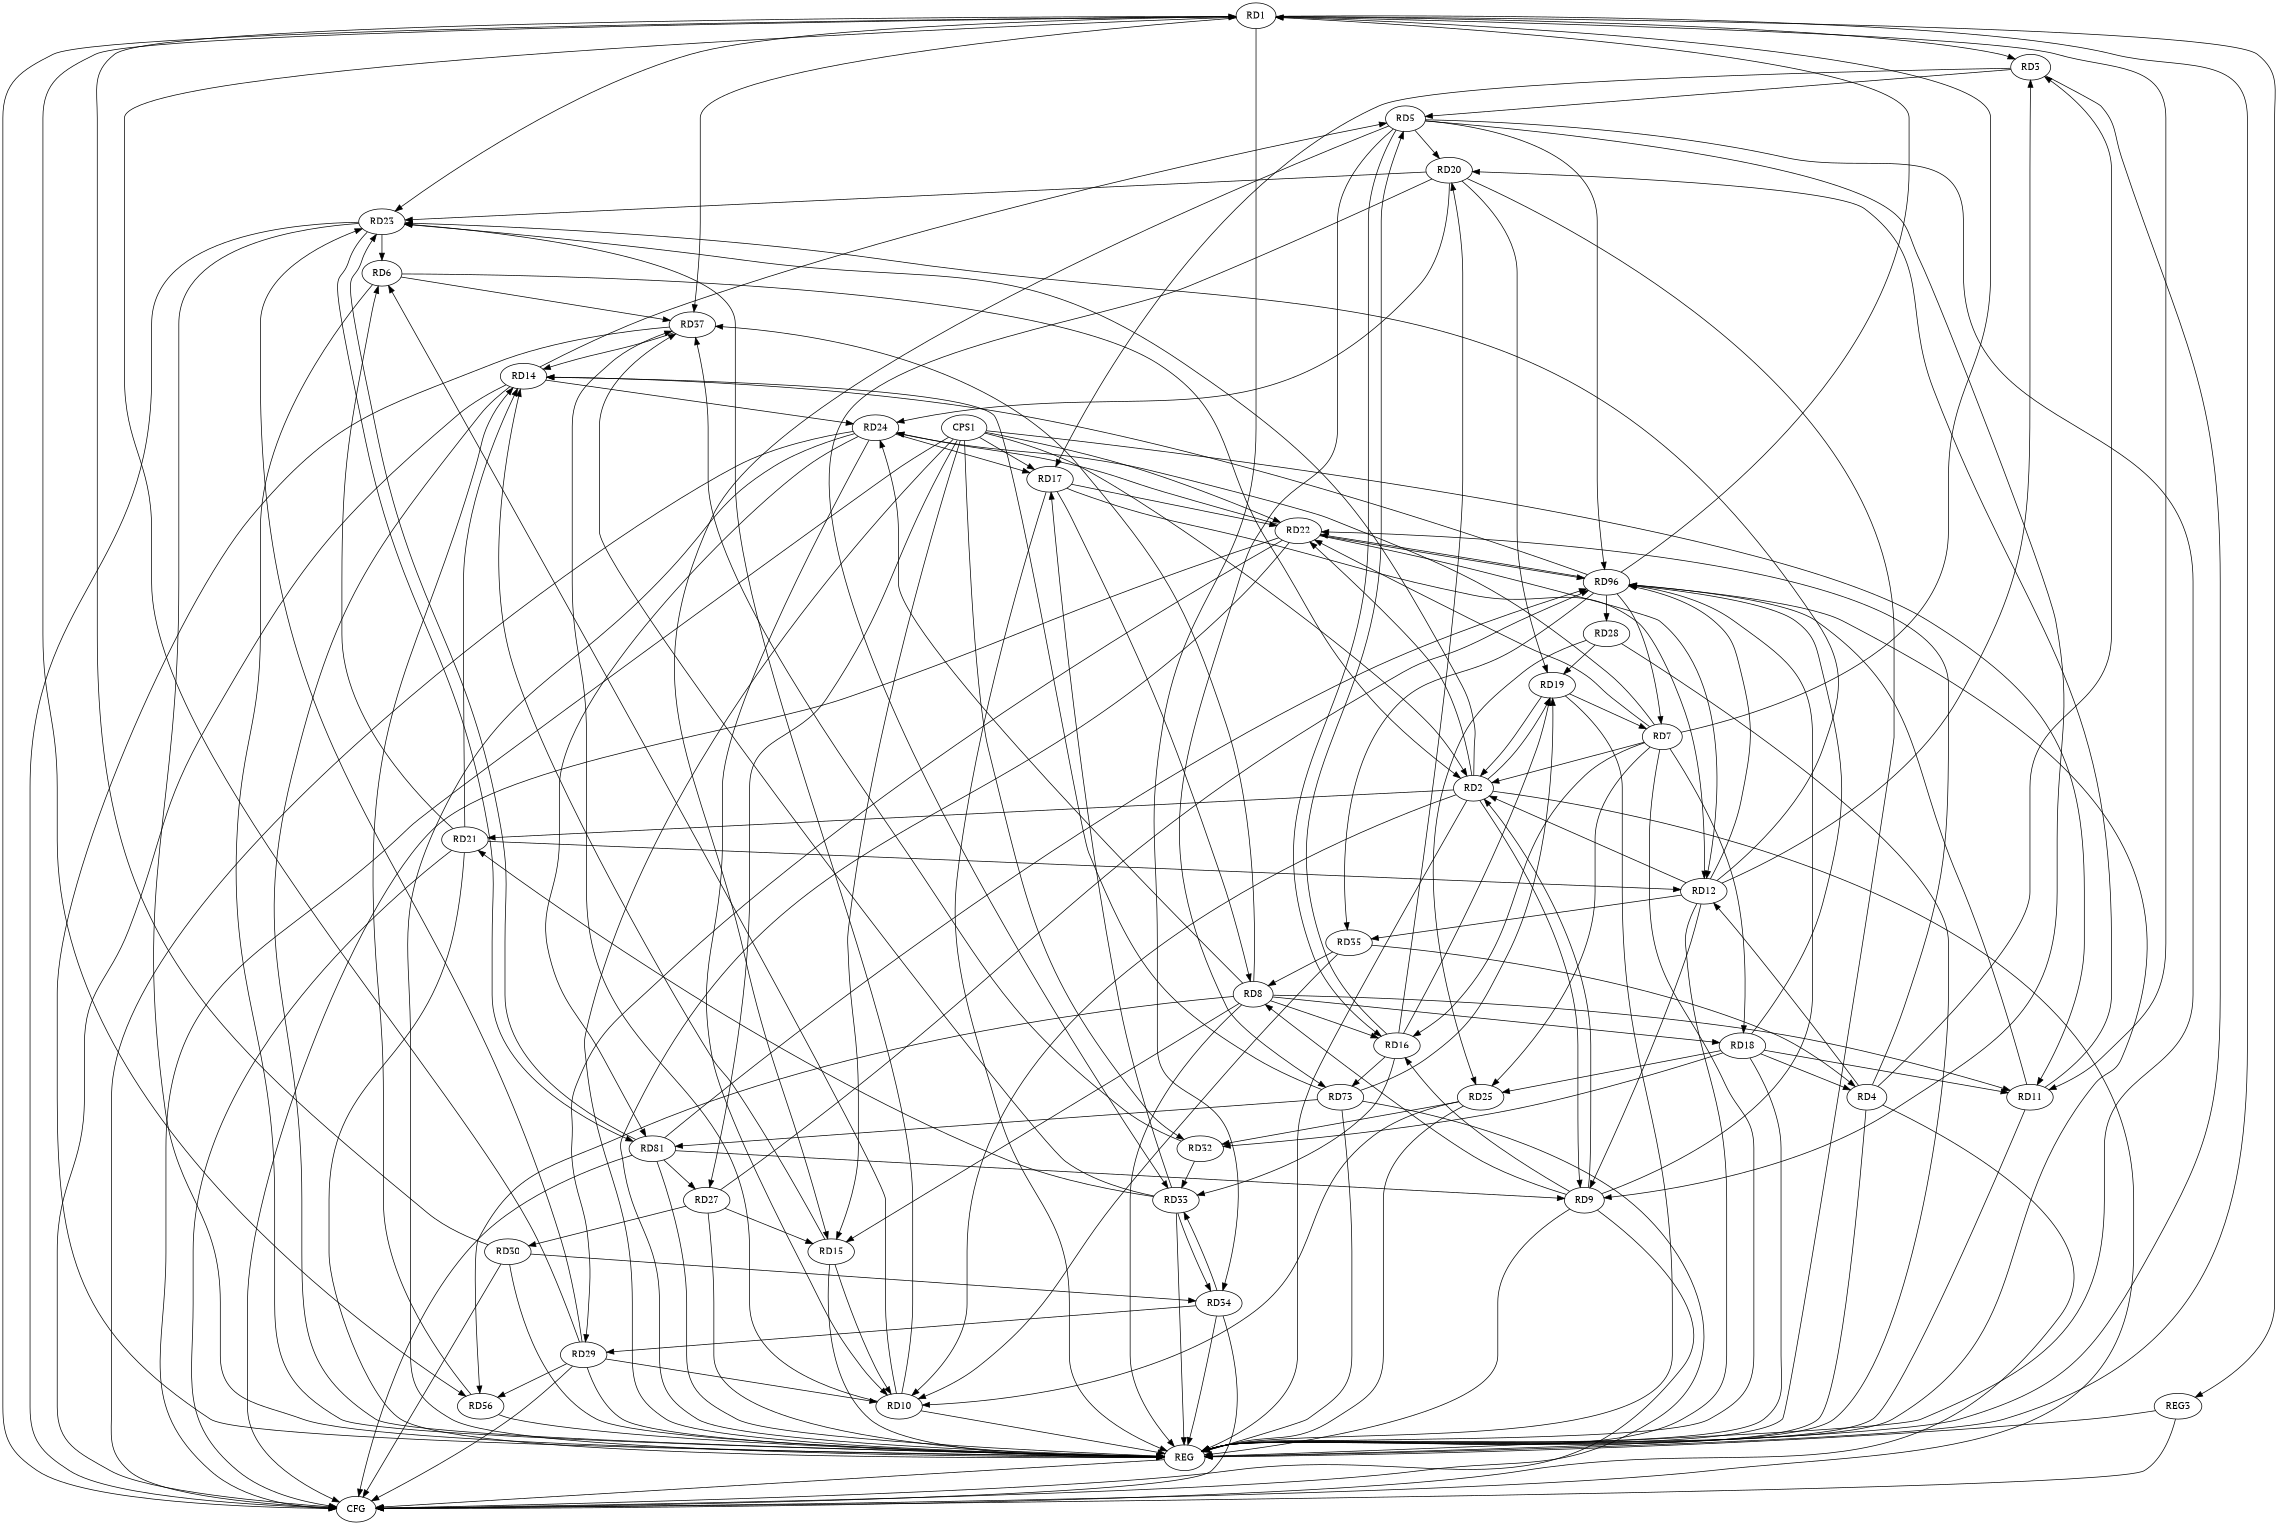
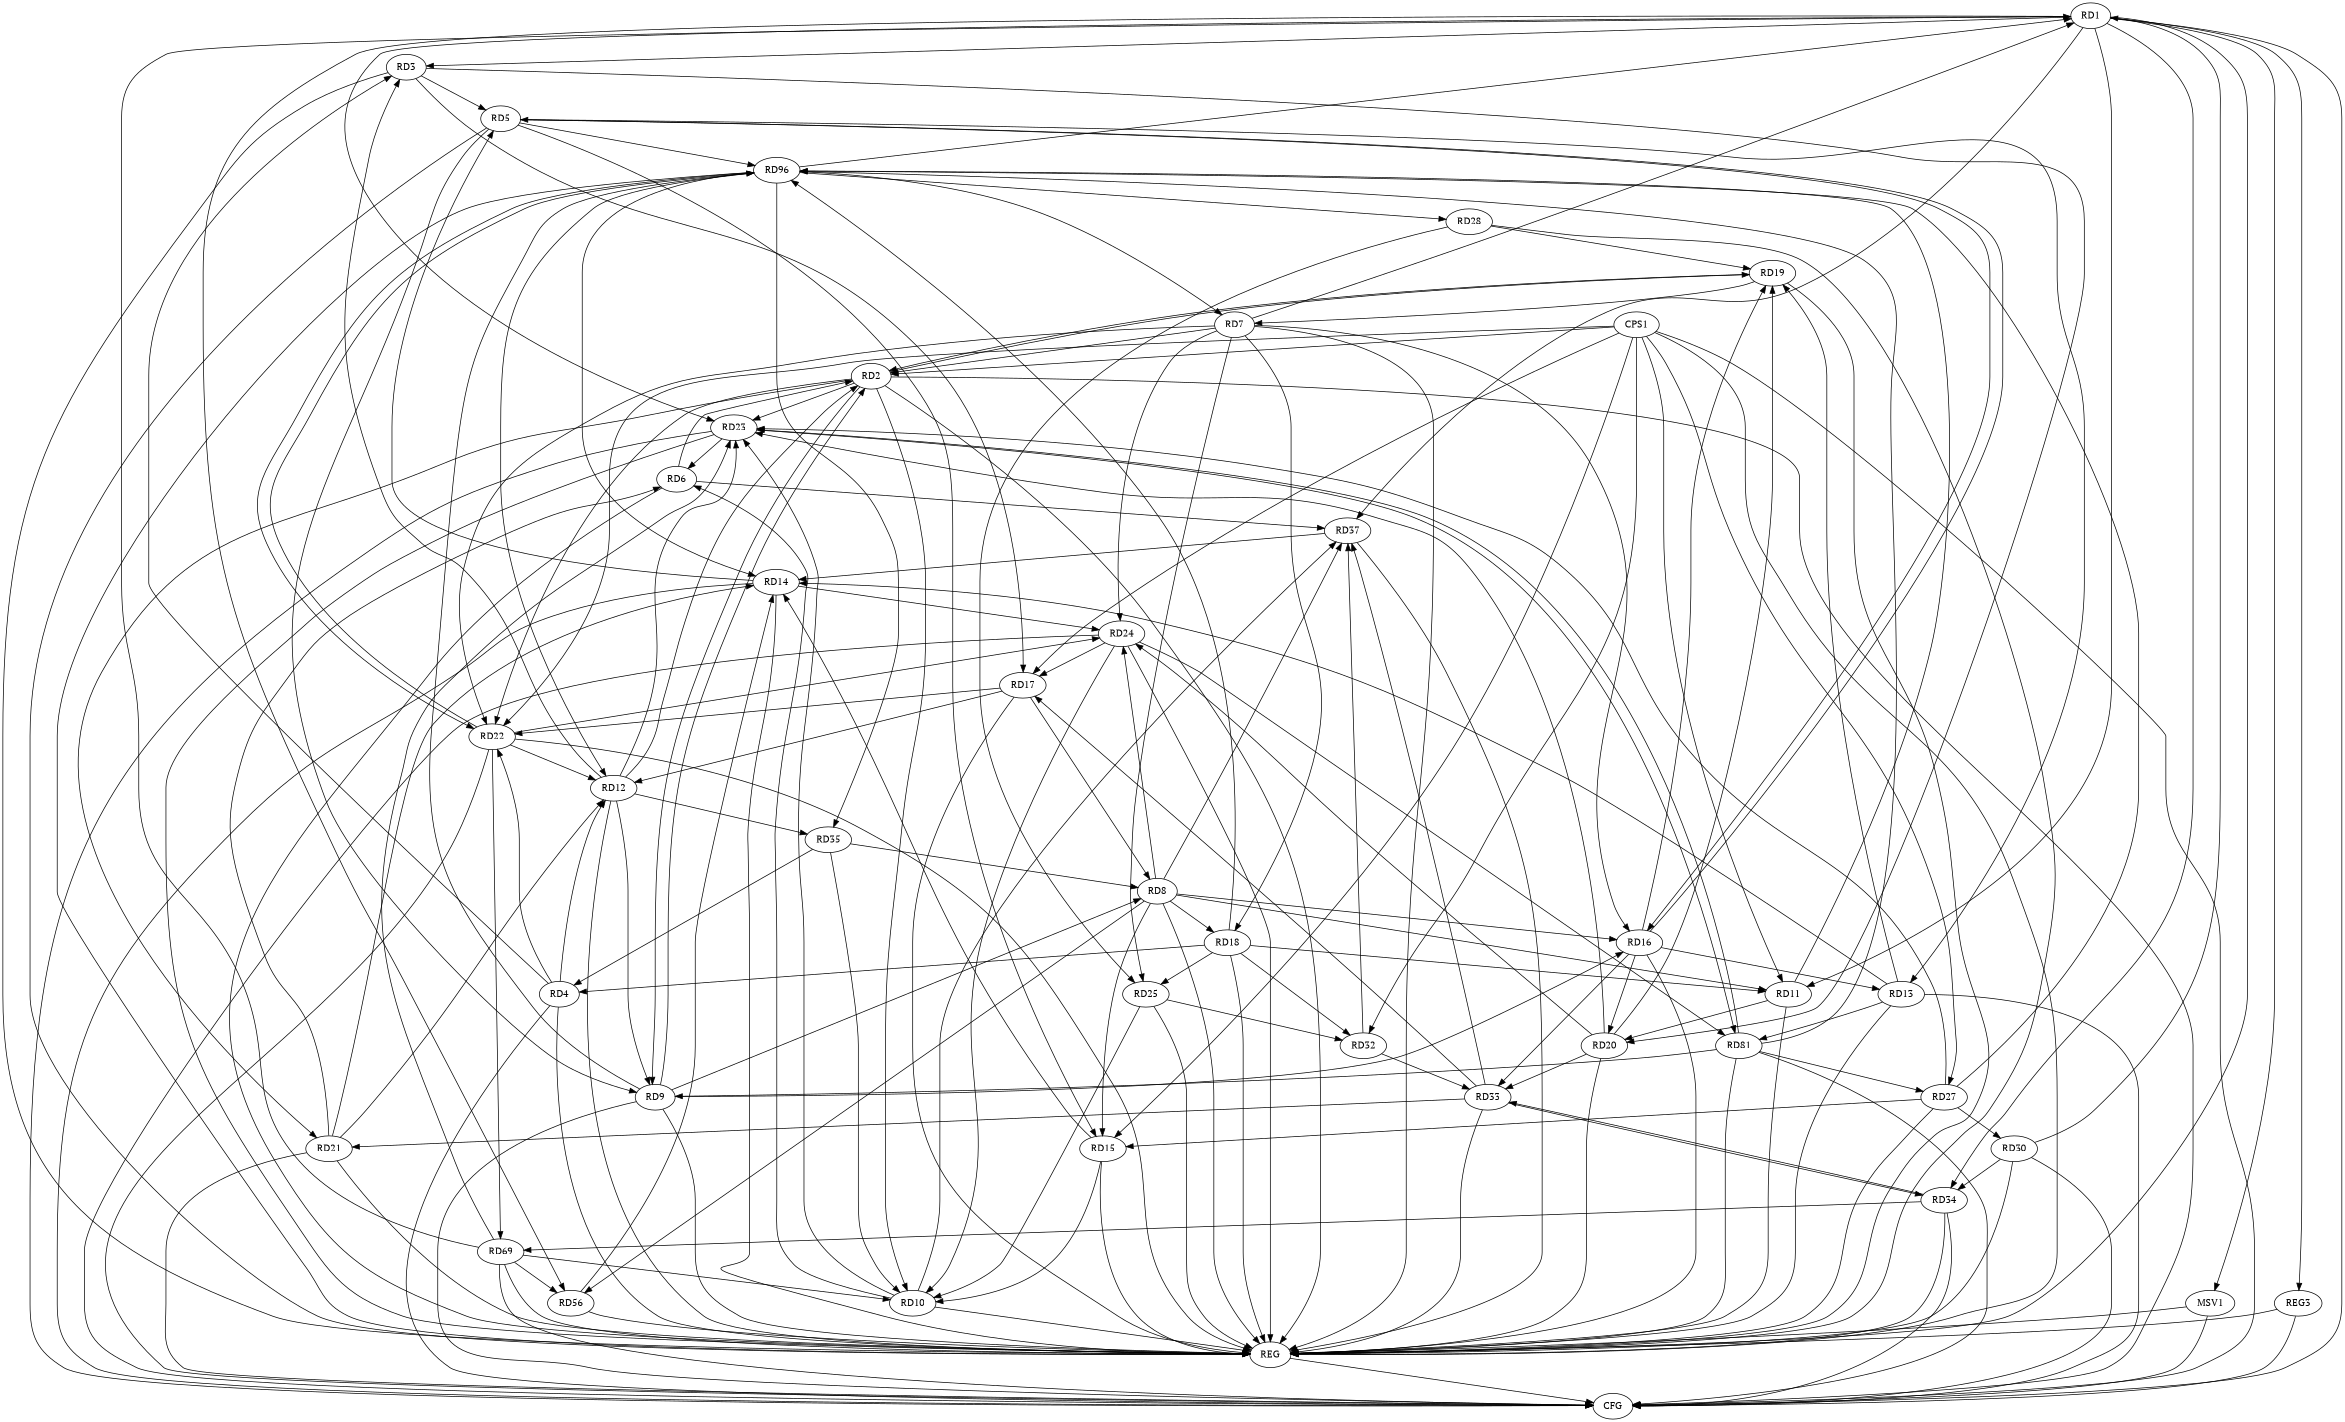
(1425, 142) -> (1784, 141)
none -> (1497, 530)
(1748, 706) -> (501, 401)
(1340, 1097) -> (1901, 994)
none -> (1658, 1296)
none -> (2210, 1303)
(584, 1355) -> (501, 1252)
